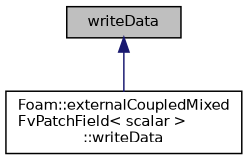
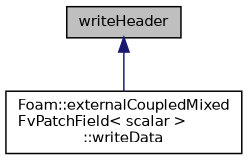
(124, 22) -> (124, 22)
